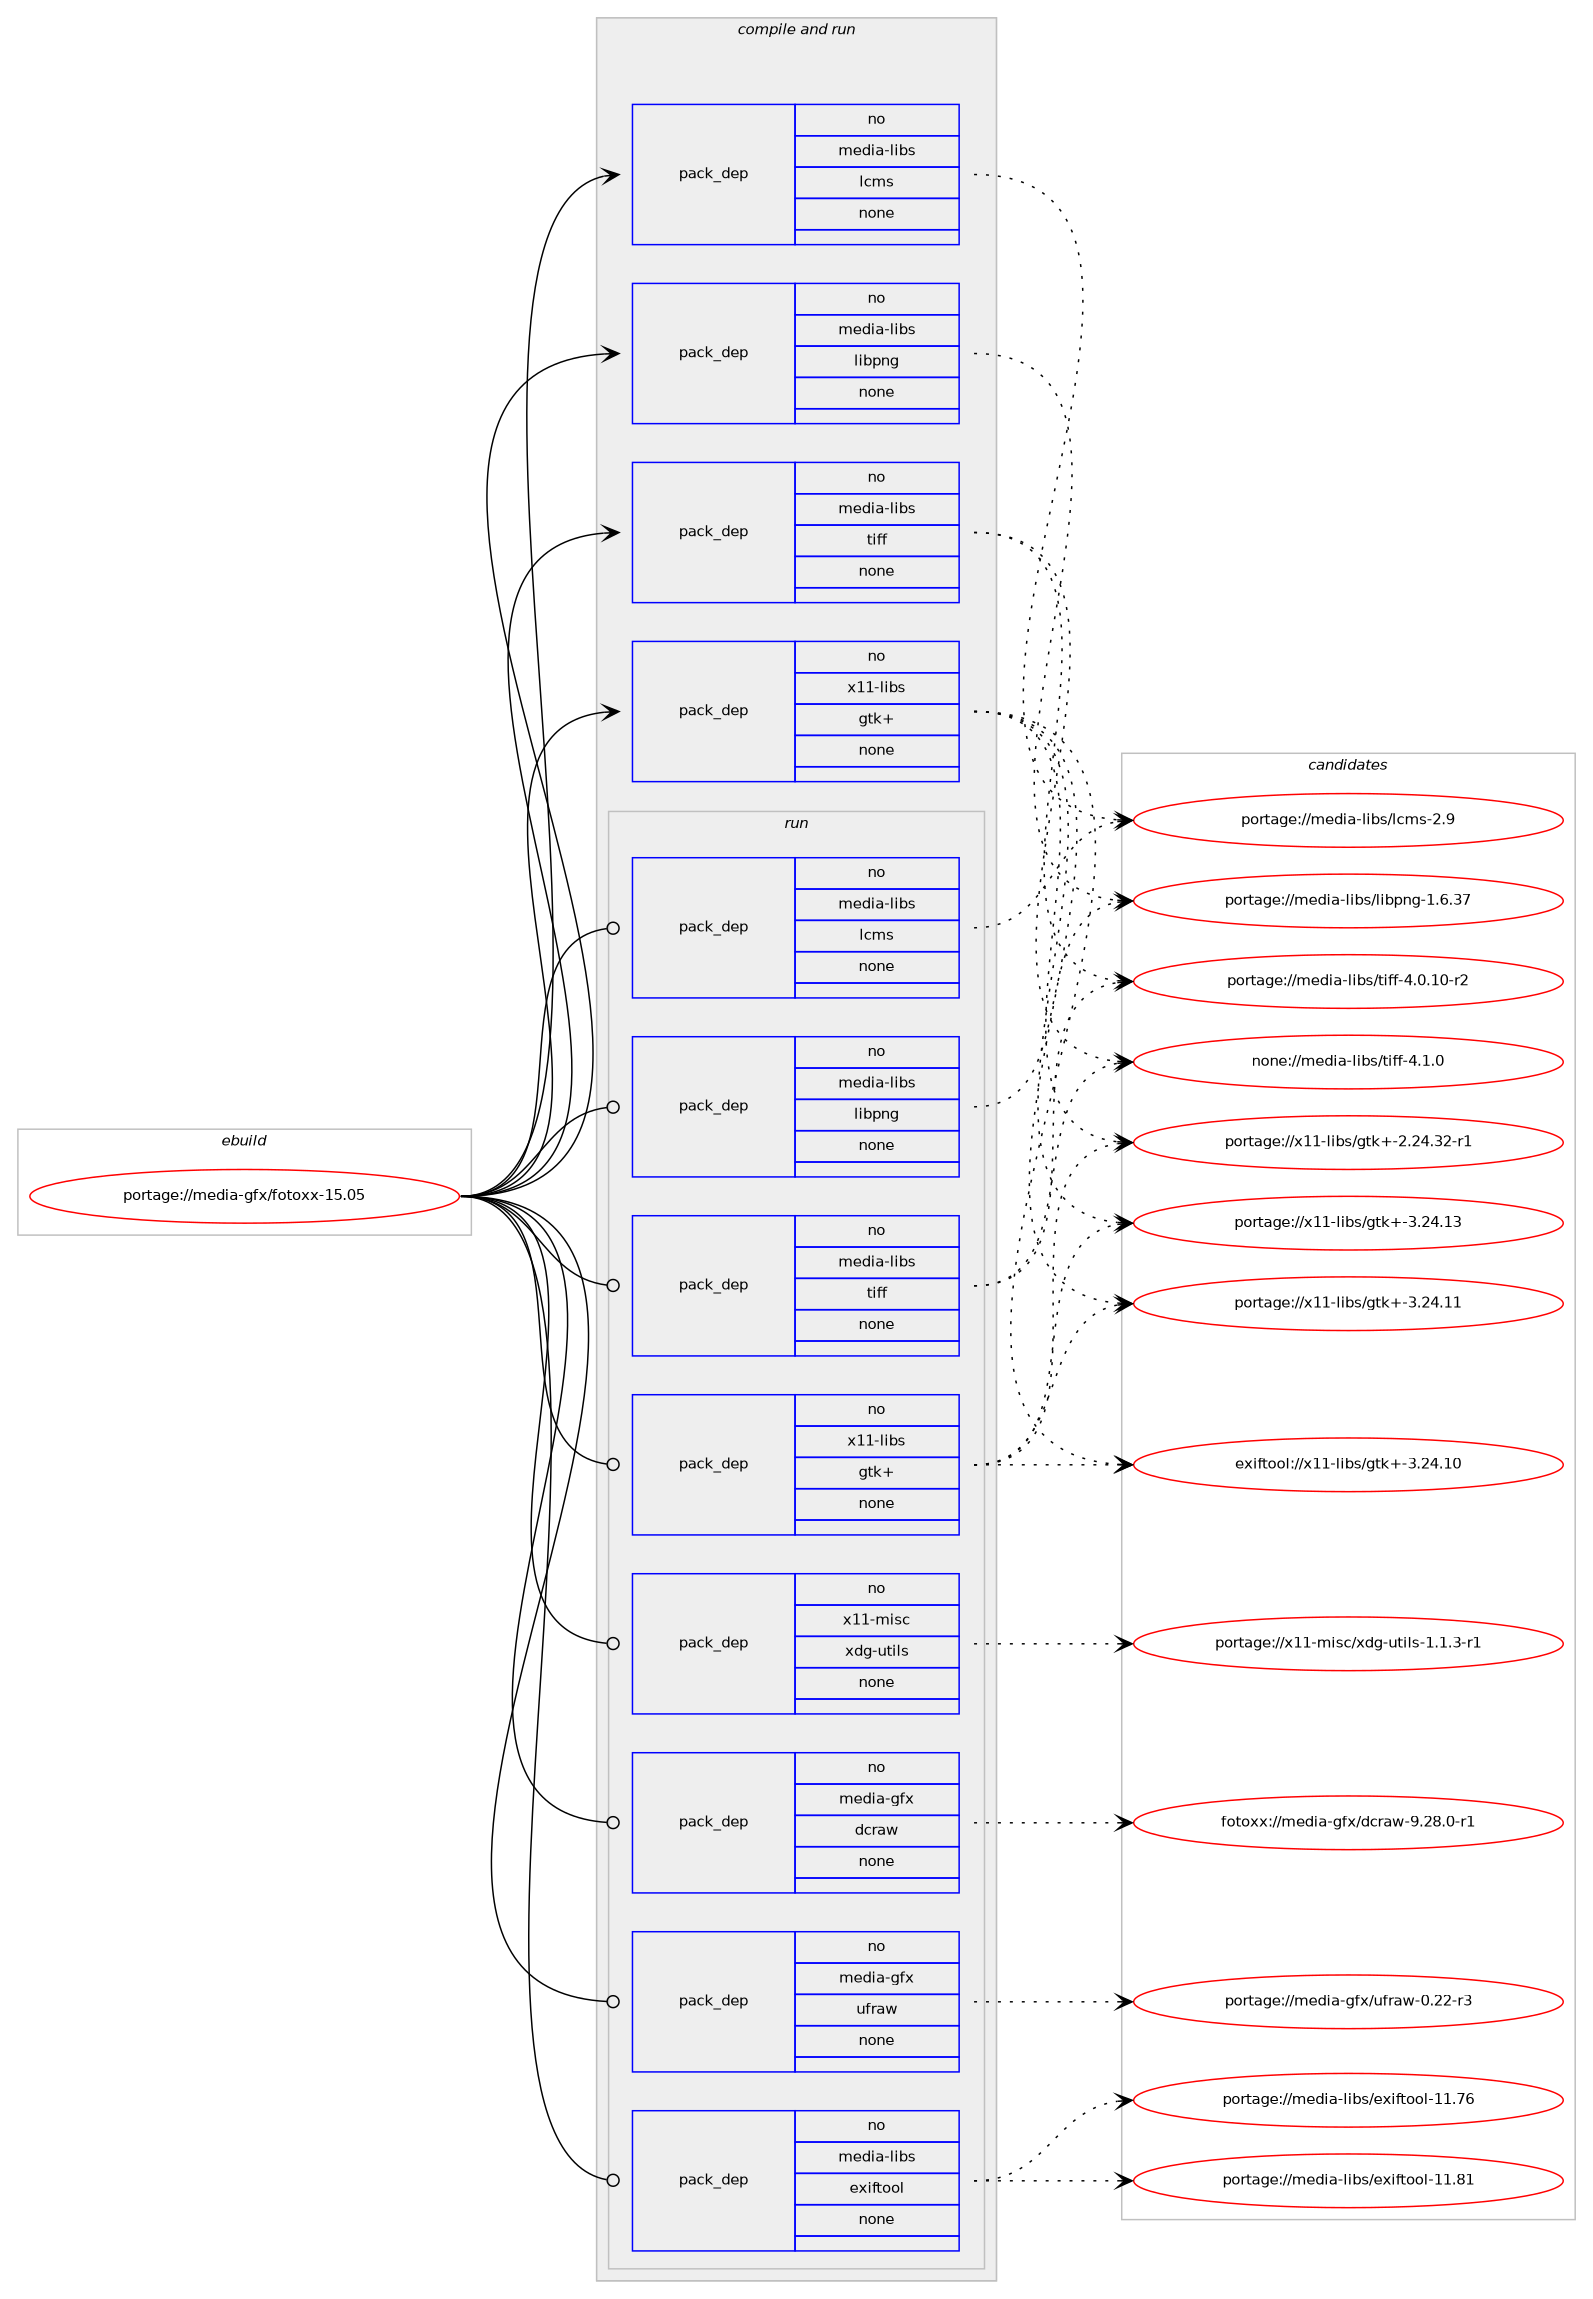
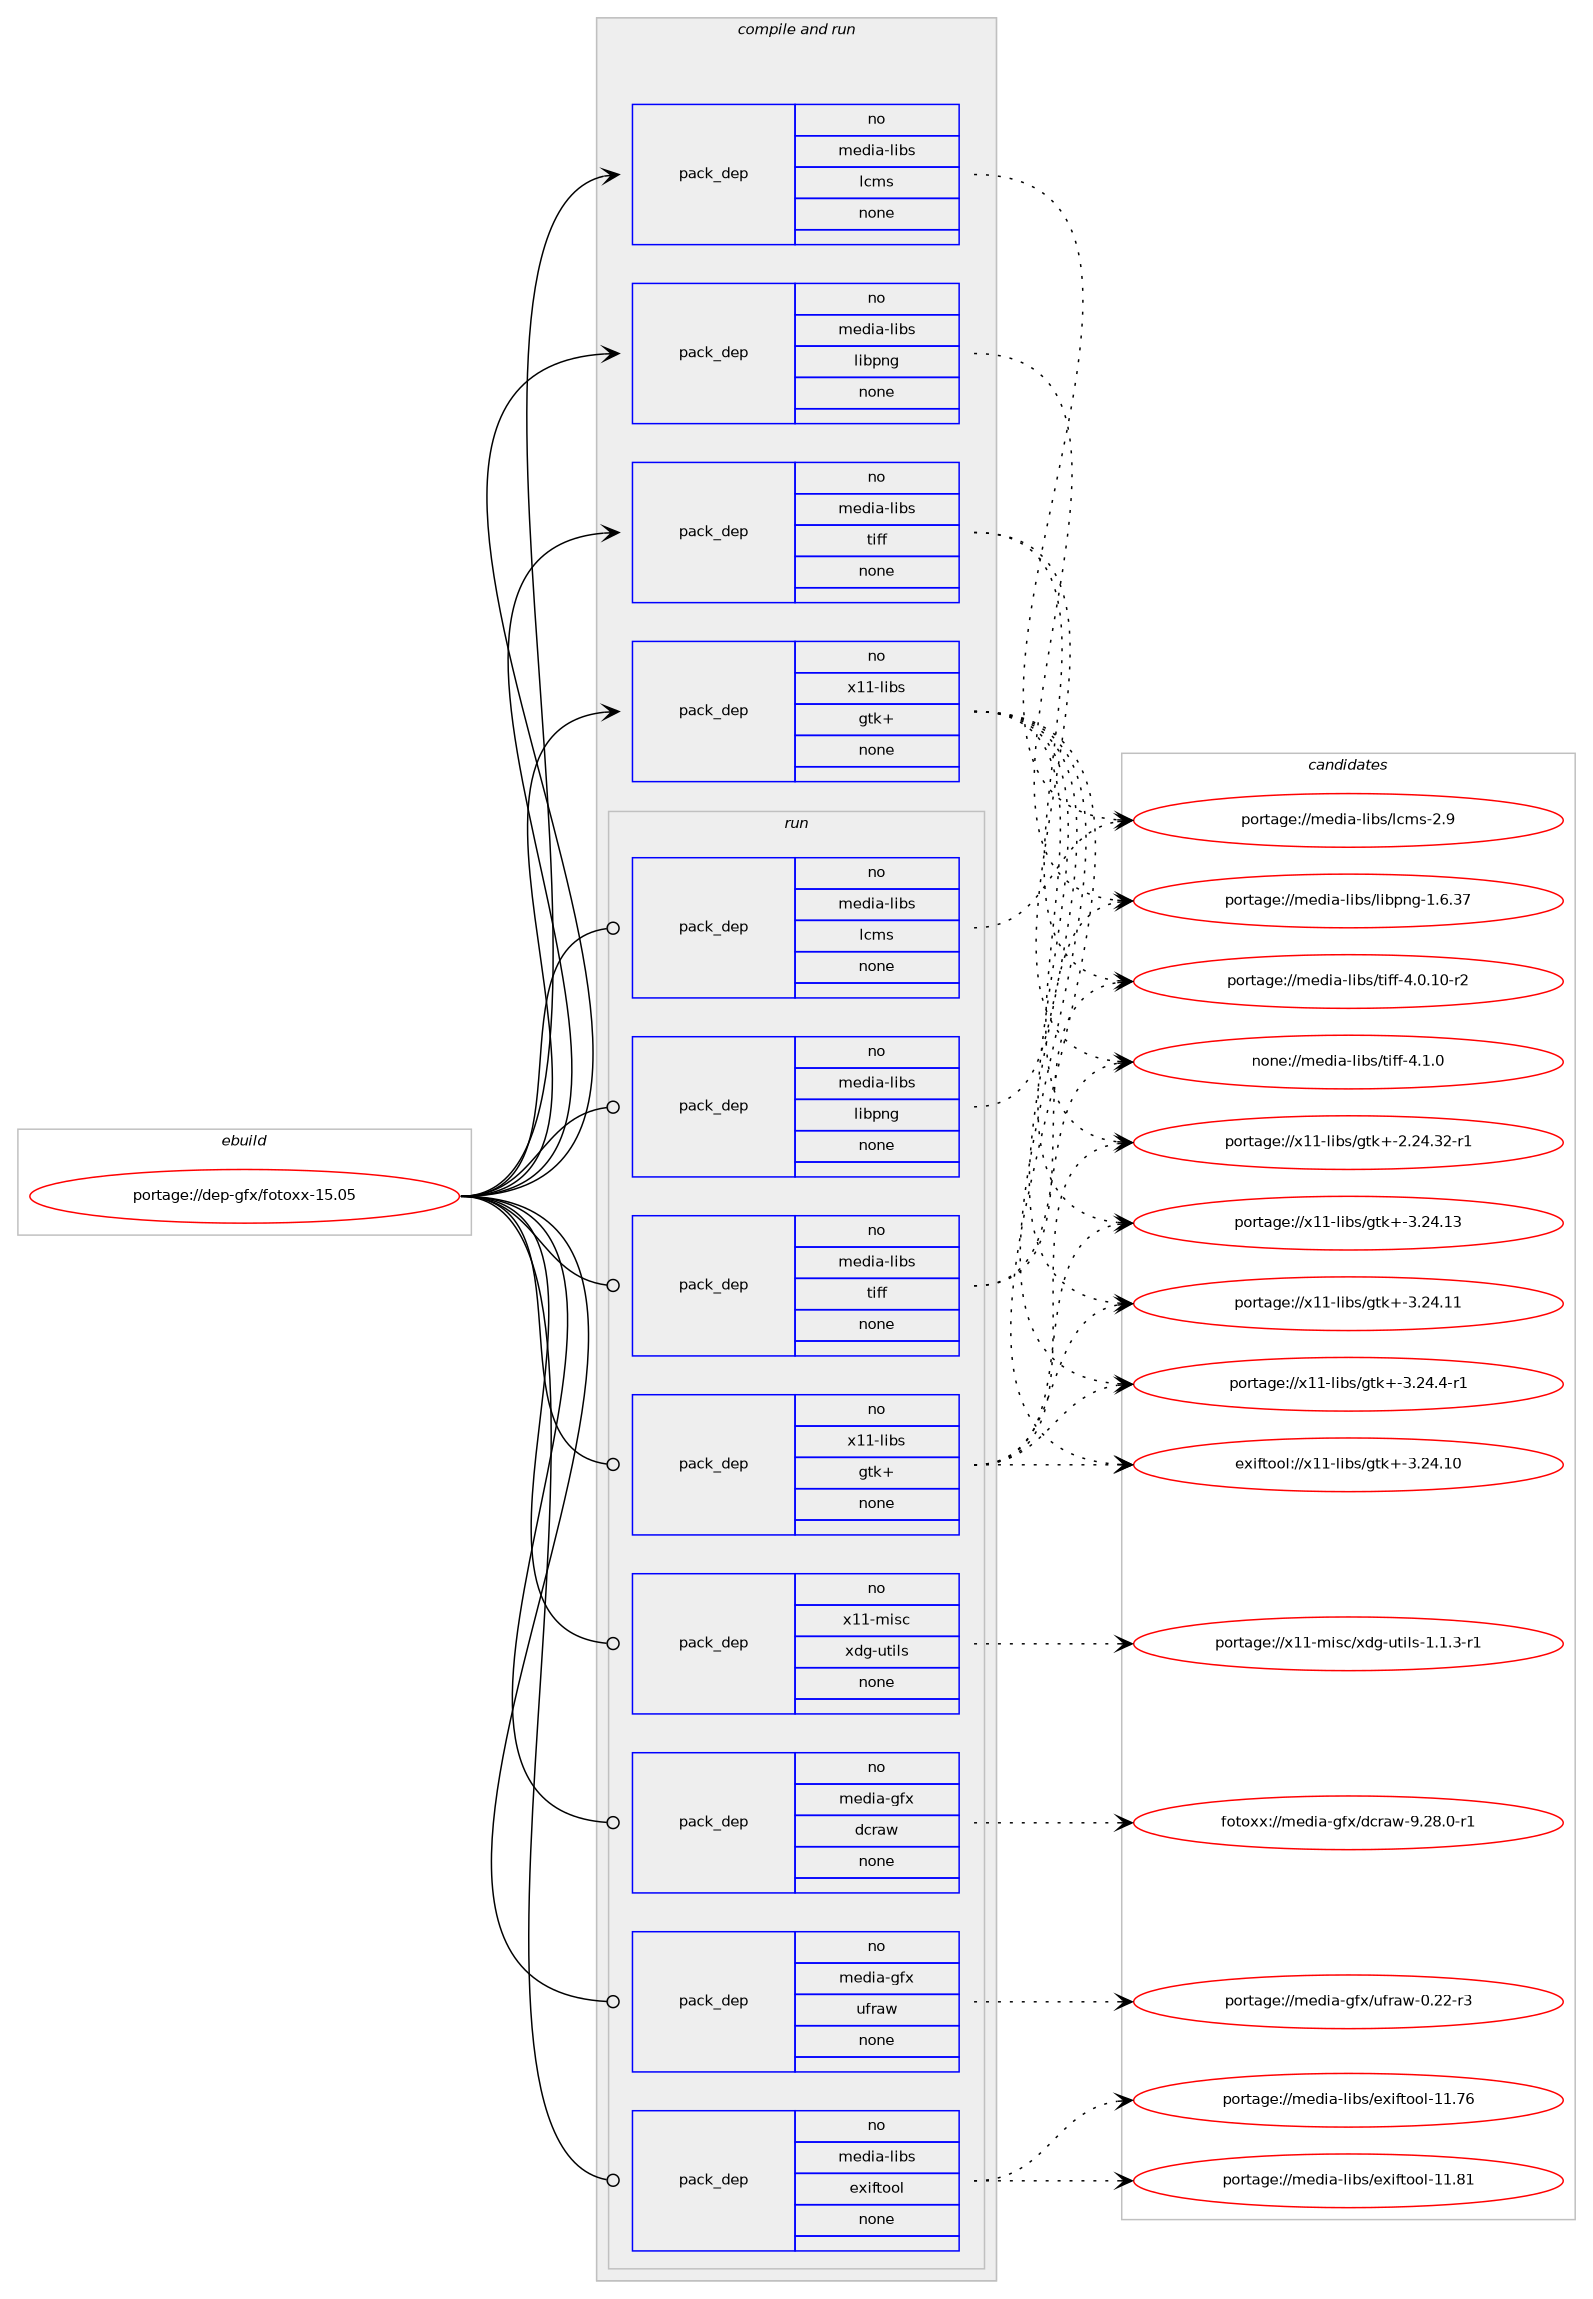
(245, 1196) -> (245, 1196)
none -> (1348, 1384)
